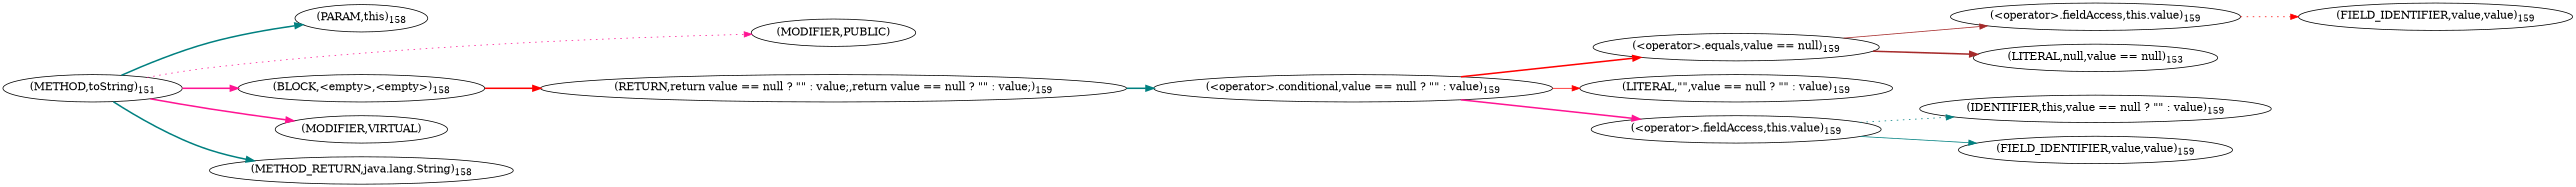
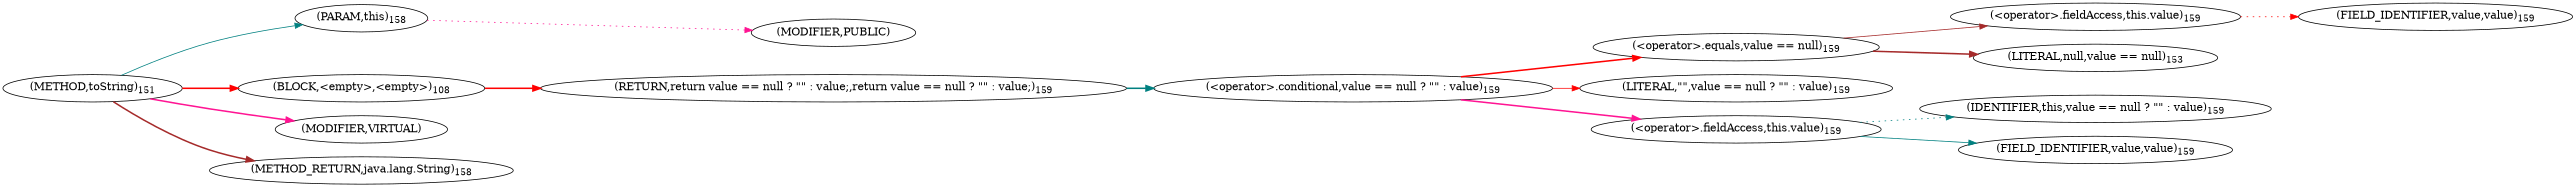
(206, 44) -> (206, 44)
(445, 47) -> (586, 25)
(441, 87) -> (441, 87)
(206, 88) -> (206, 88)
(177, 137) -> (177, 137)
